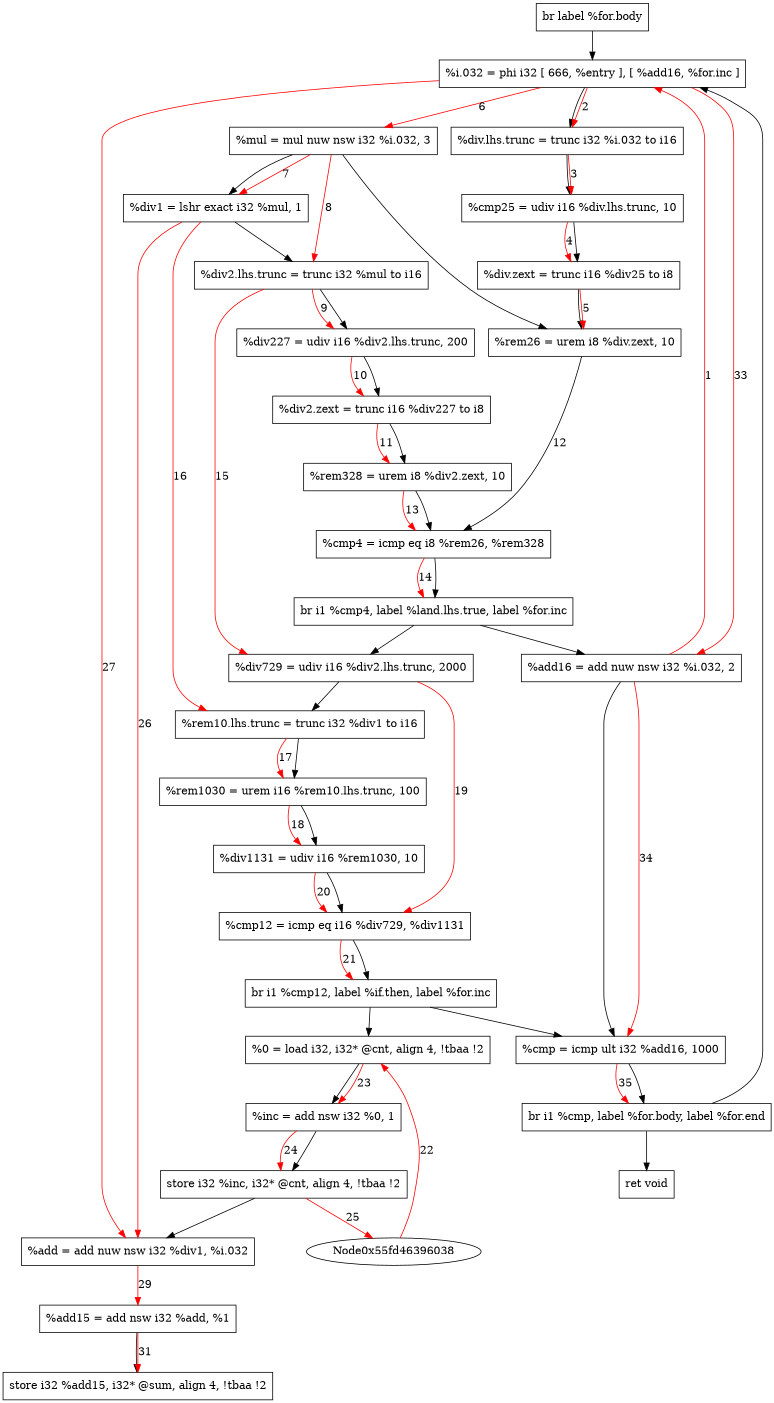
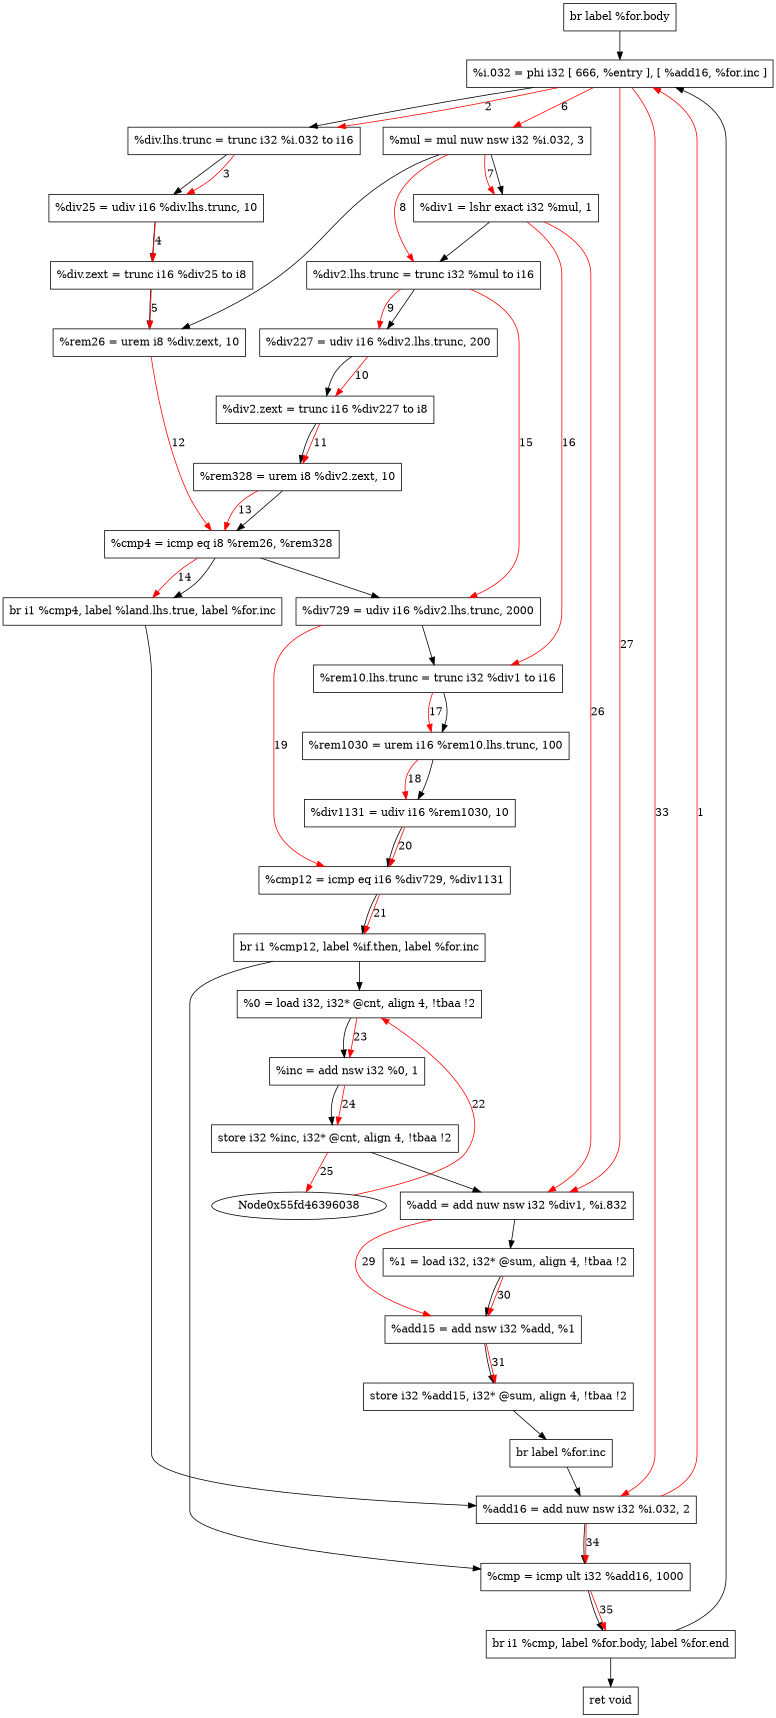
(573, 208) -> (156, 208)
(544, 454) -> (170, 444)
(396, 638) -> (316, 577)
(138, 1252) -> (517, 1206)
none -> (508, 1262)
none -> (561, 1453)
